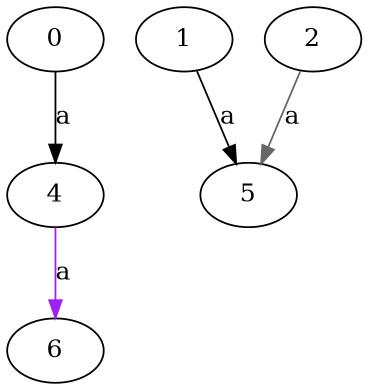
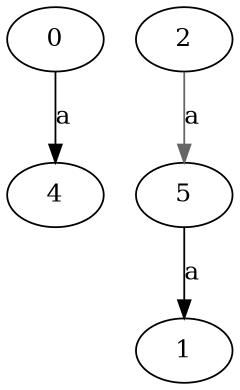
(213, 109) -> (184, 264)
(55, 351) -> none
